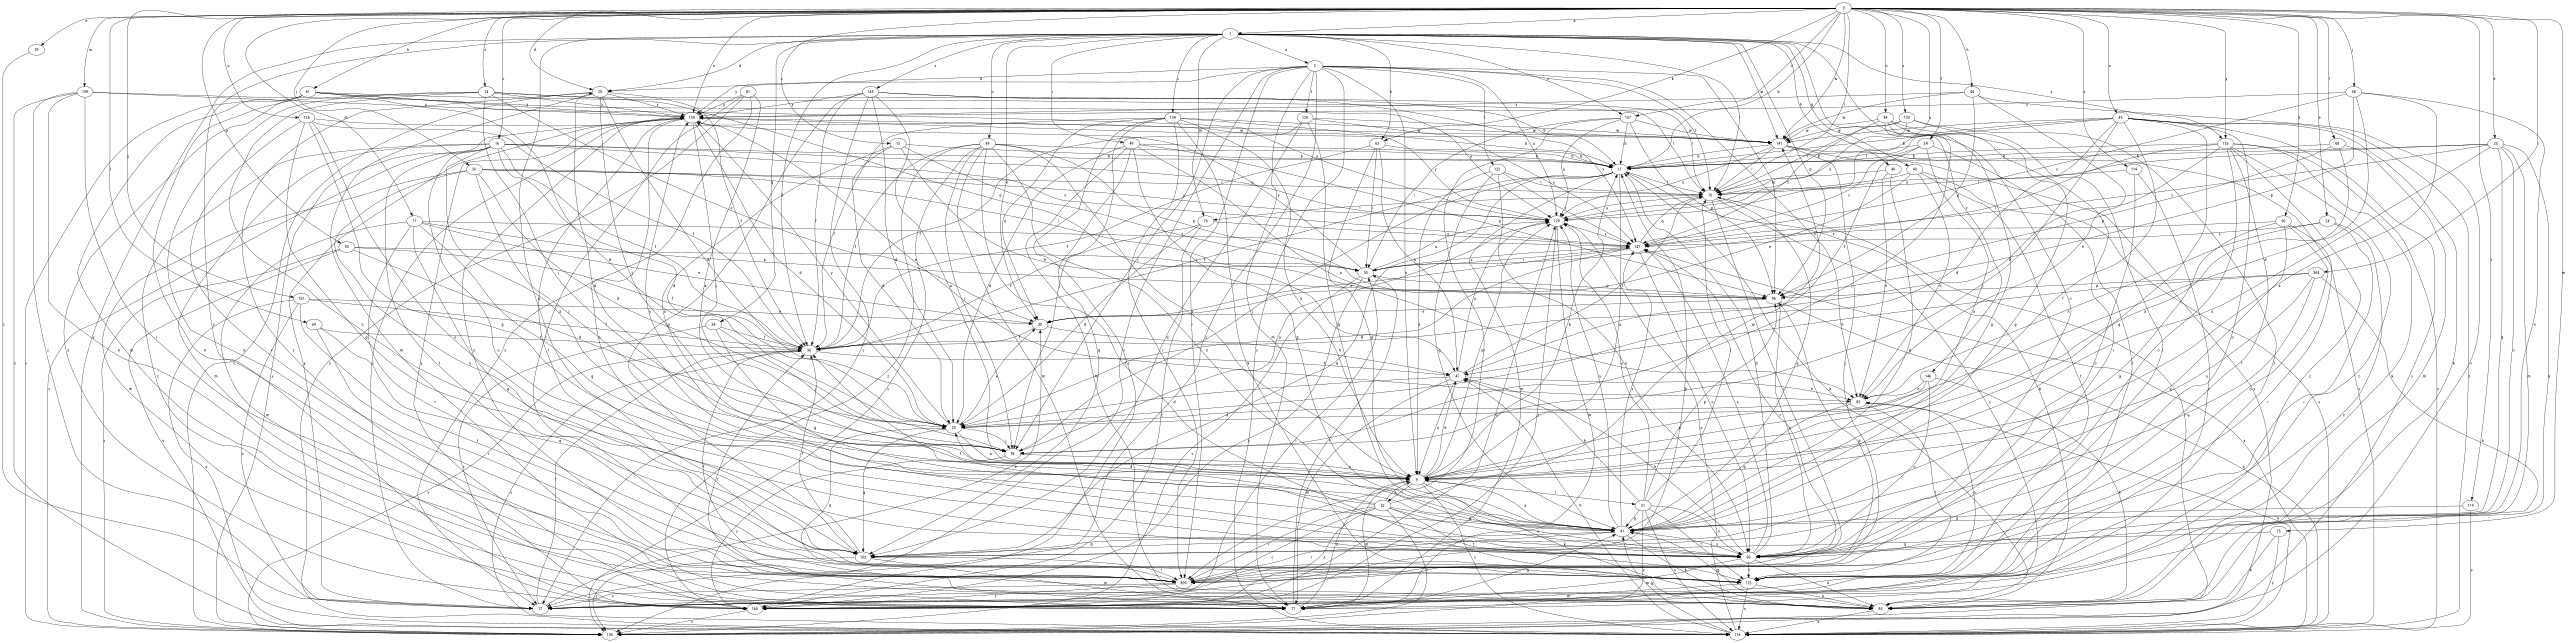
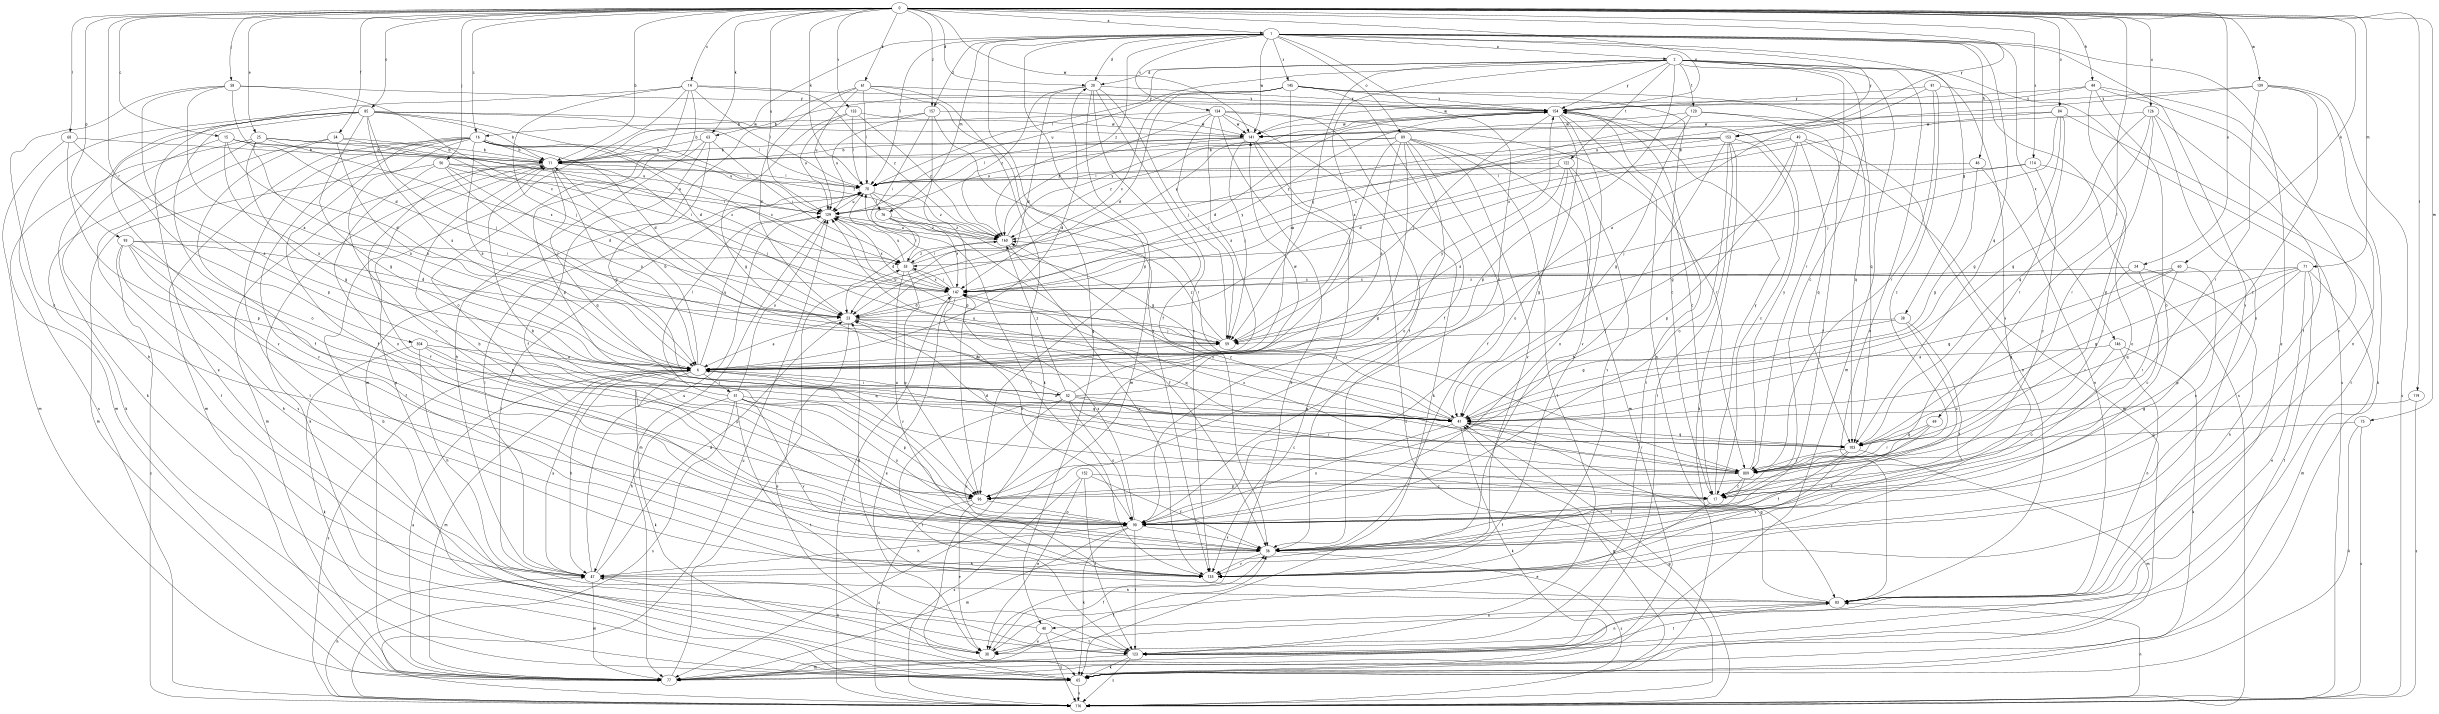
(792, 12) -> none
(37, 50) -> none
(1072, 54) -> none
(889, 67) -> none
(1138, 131) -> none
(1624, 142) -> (707, 123)
(1663, 221) -> (916, 241)
none -> (1631, 250)
(1939, 285) -> (1442, 616)
(2063, 299) -> (452, 241)
(244, 350) -> (396, 383)
none -> (555, 379)
none -> (325, 444)
(1875, 468) -> (1244, 236)
none -> (1566, 506)
(2199, 521) -> (1820, 494)
(1841, 532) -> none
(1461, 588) -> none
(2388, 627) -> none
